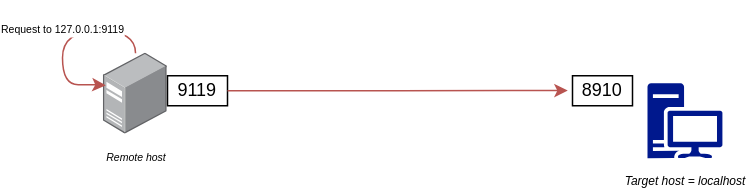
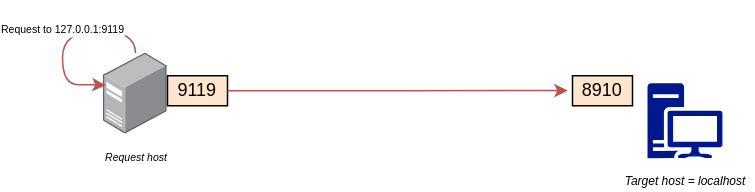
(197, 91) -> (197, 91)
(602, 91) -> (602, 91)
(137, 156) -> (137, 156)
